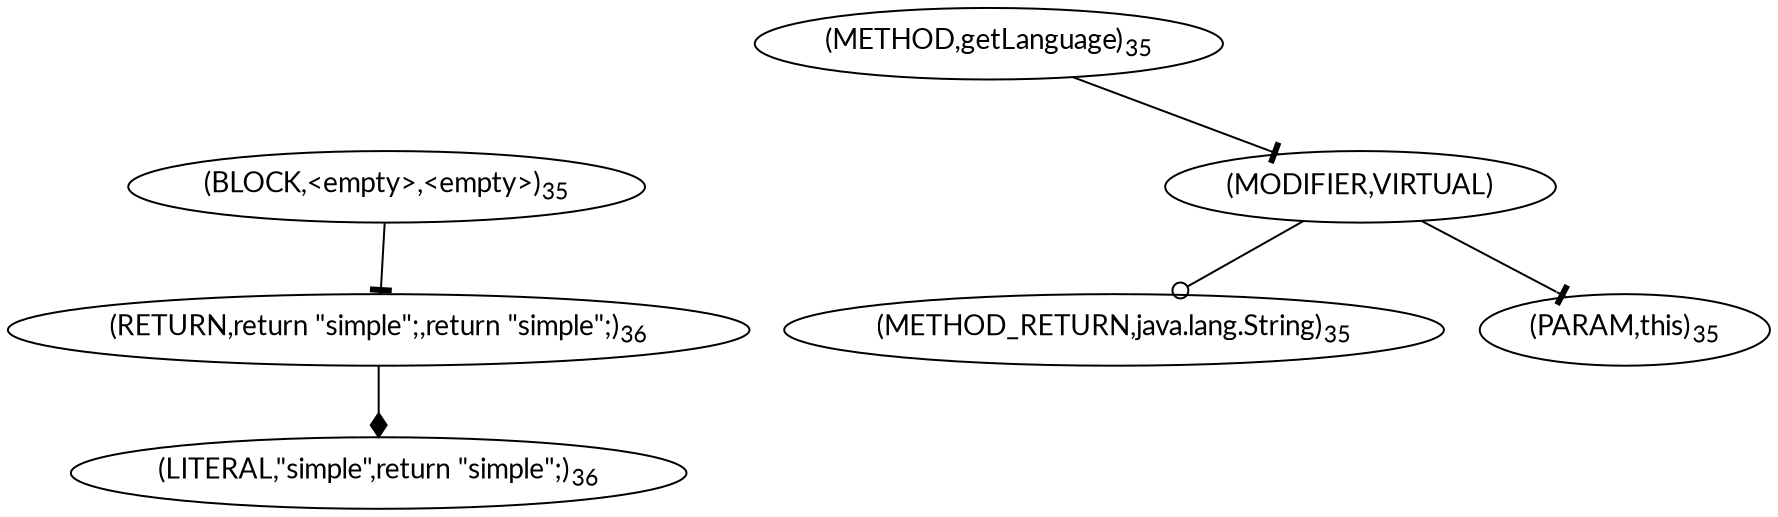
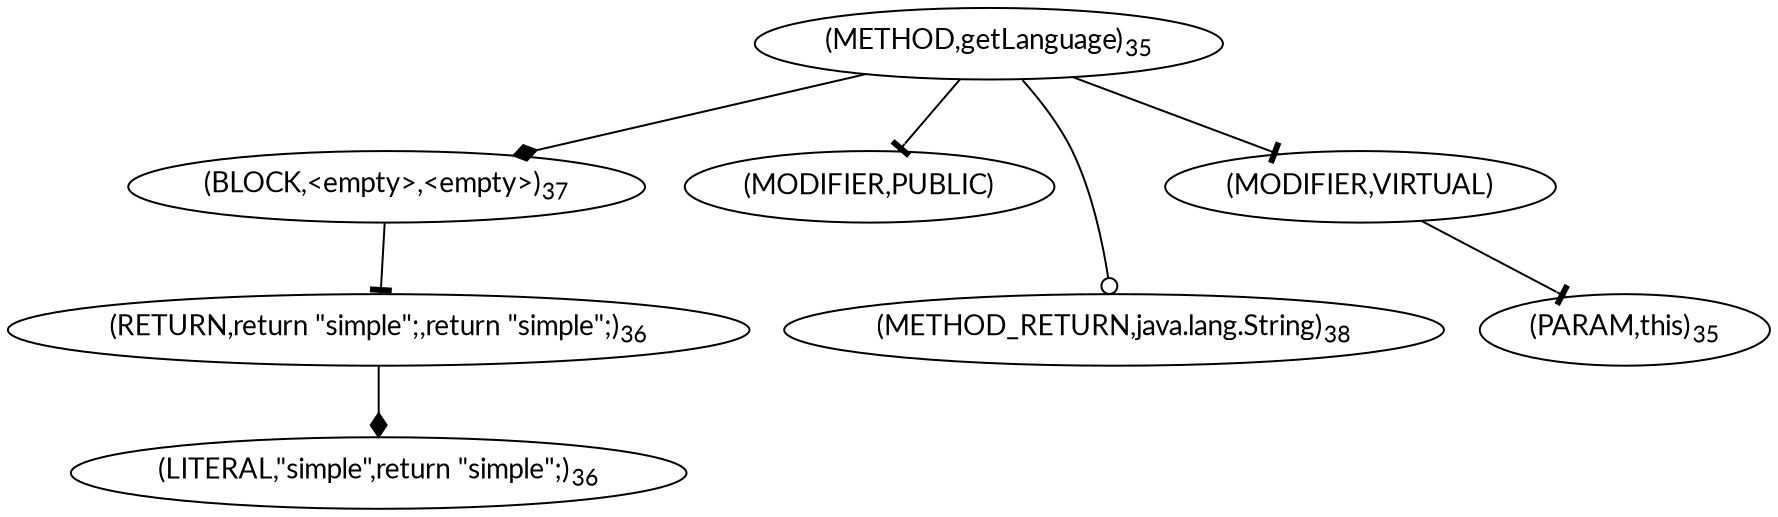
none -> (701, 112)
(556, 184) -> (556, 184)
none -> (870, 187)
(1246, 254) -> (1081, 172)
(1338, 327) -> (1338, 327)
